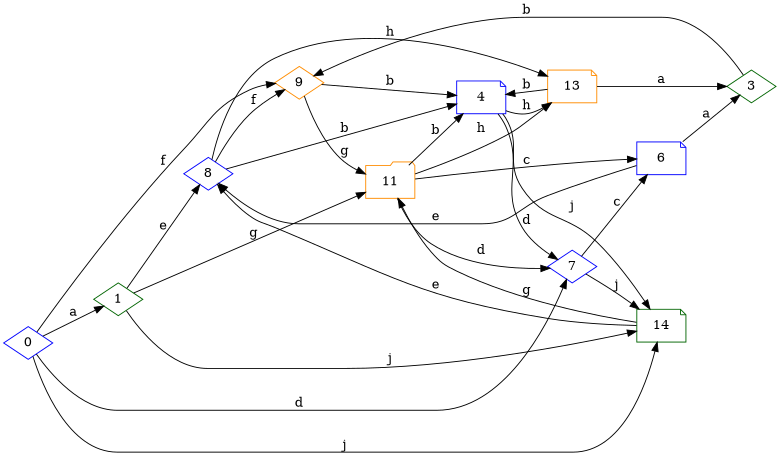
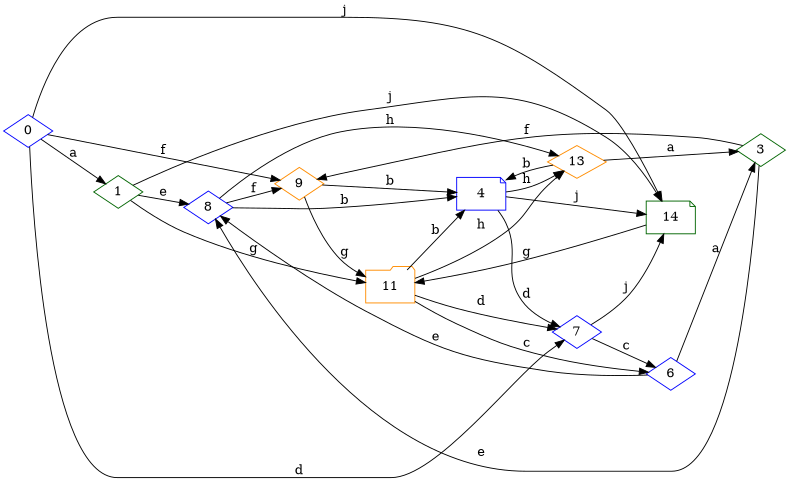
(527, 10) -> (527, 131)
(572, 86) -> (577, 162)
(661, 158) -> (671, 374)
(420, 288) -> (560, 471)
